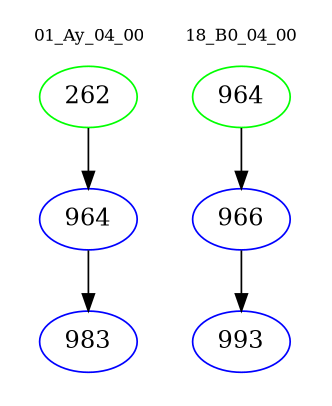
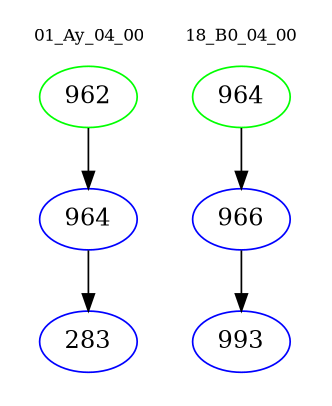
(88, 97) -> (88, 97)
(88, 342) -> (88, 342)
